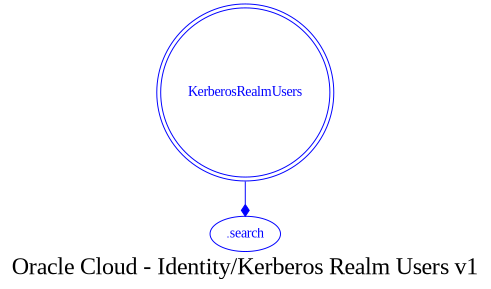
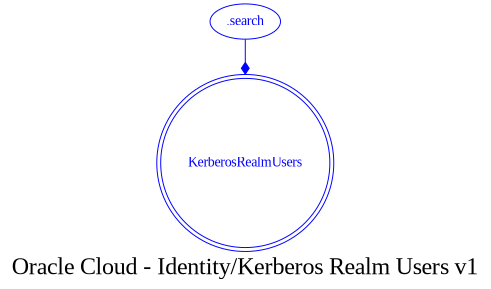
(245, 193) -> (245, 51)
